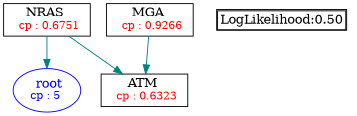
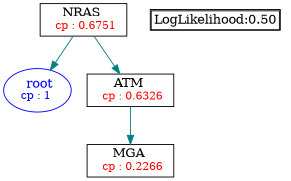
(152, 26) -> (133, 167)
(148, 51) -> (130, 121)
(47, 96) -> (37, 96)
(147, 96) -> (133, 96)
